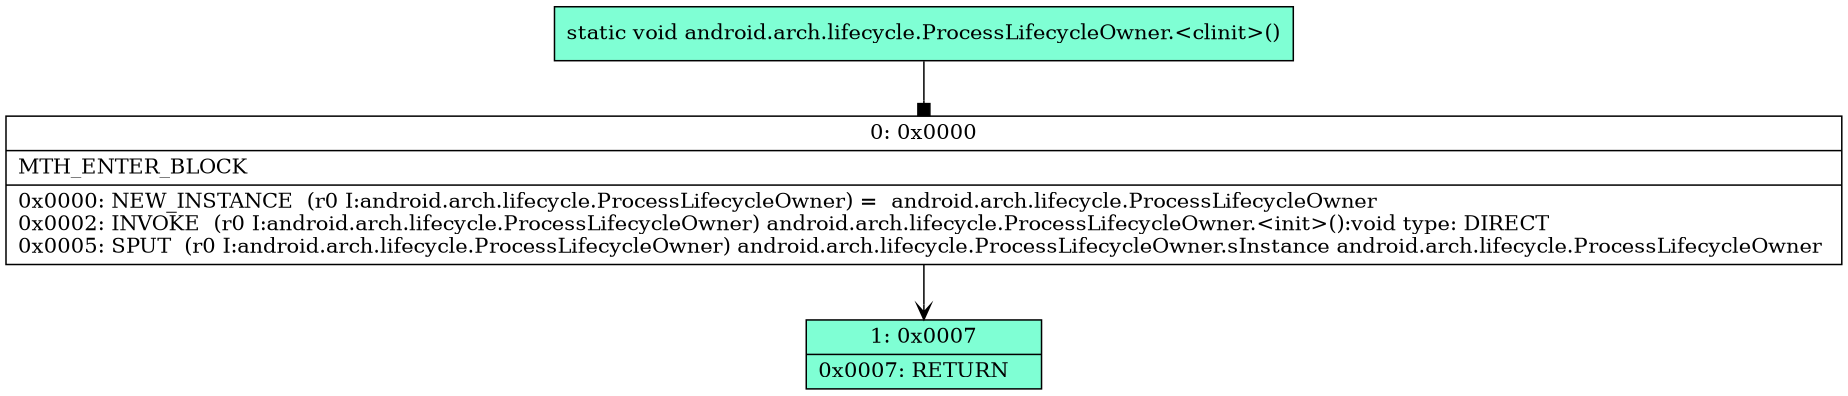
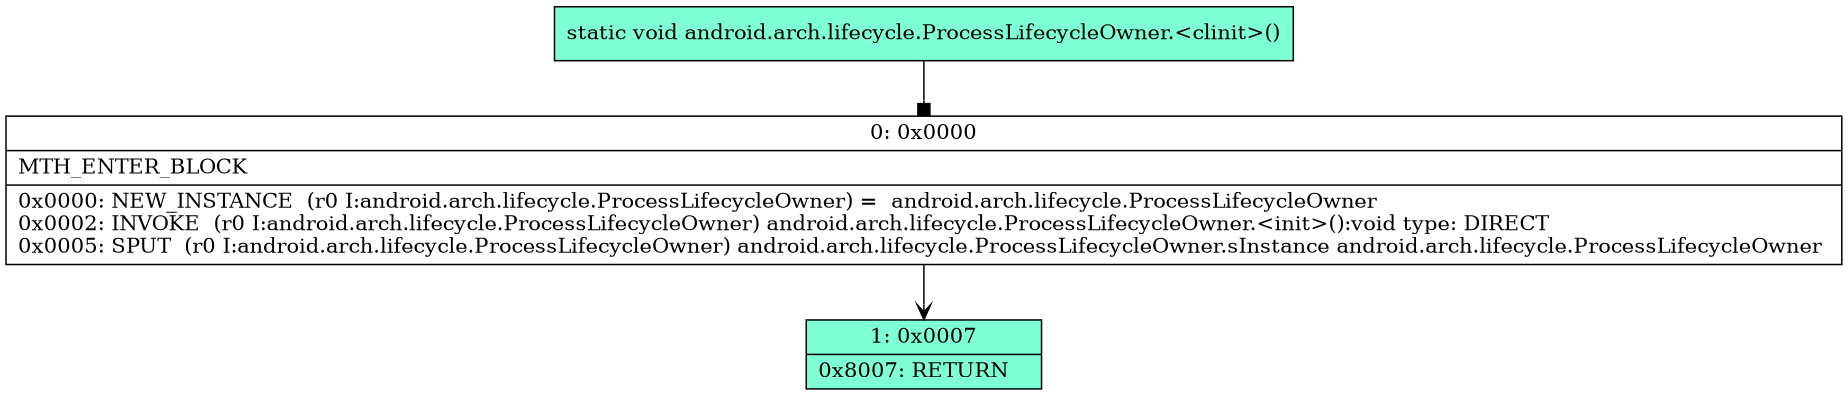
(924, 371) -> (924, 371)
